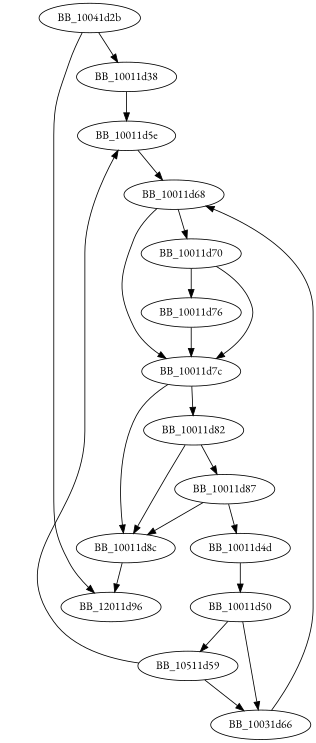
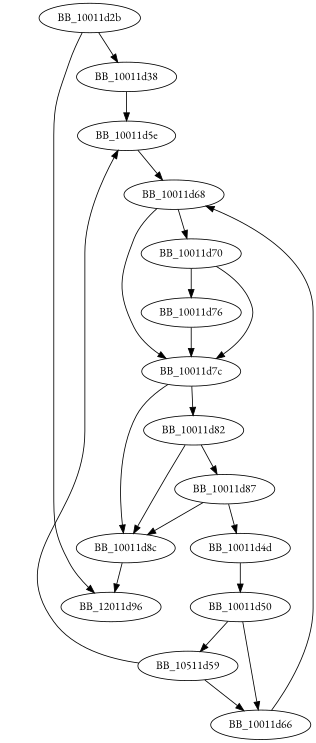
(90, 18) -> (90, 18)
(261, 725) -> (261, 725)
